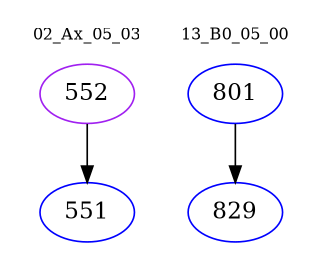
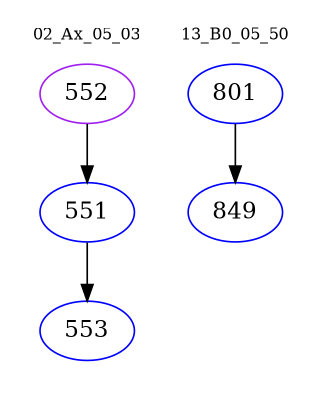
(235, 35) -> (235, 35)
(235, 212) -> (235, 212)
none -> (87, 331)
